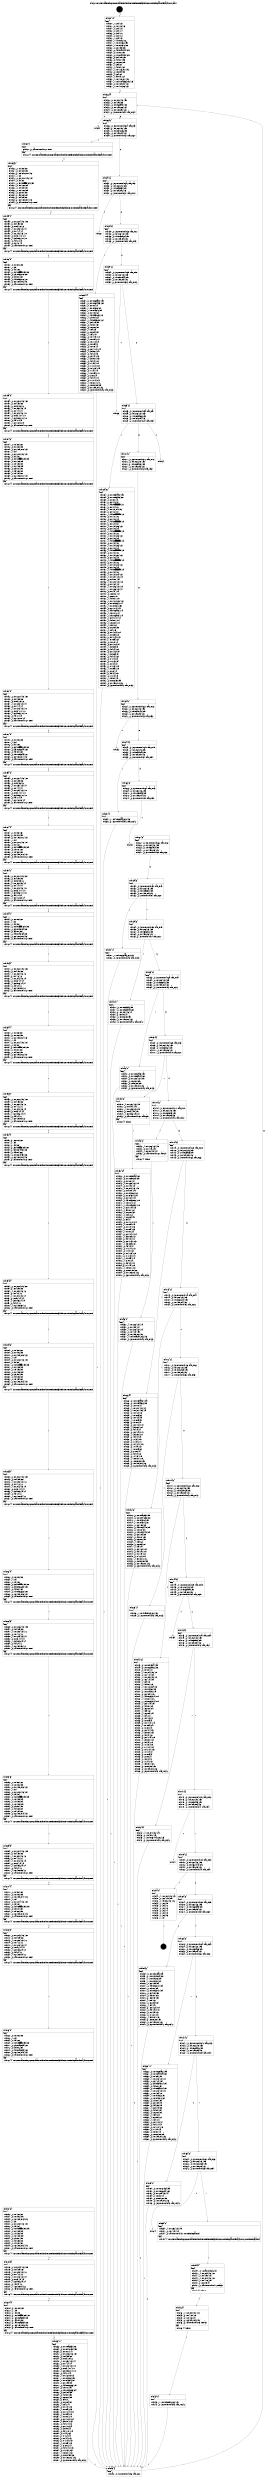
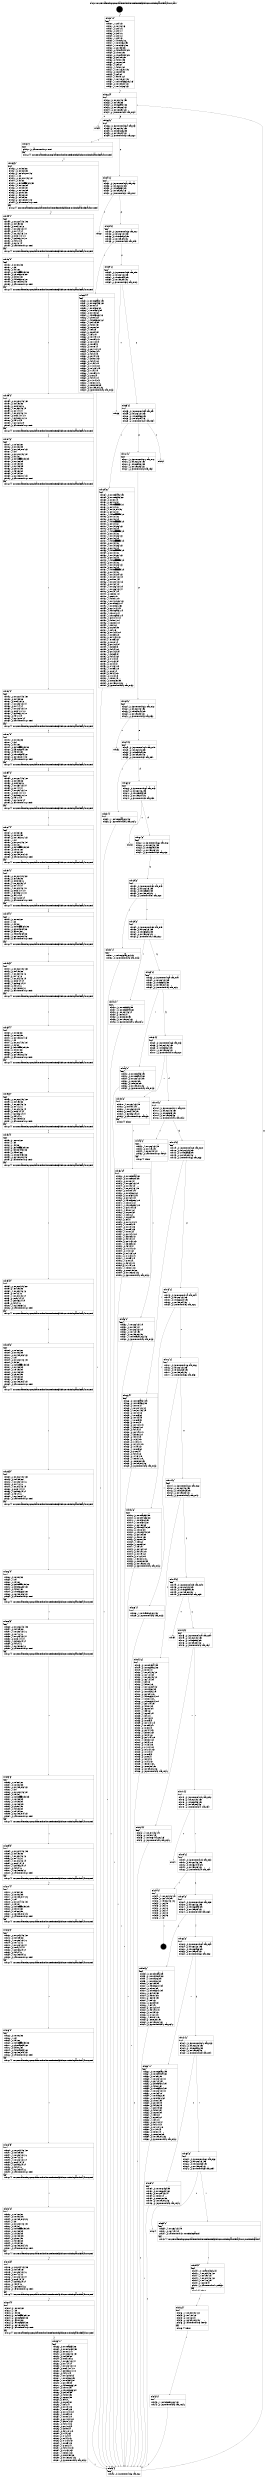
none -> (146, 818)
none -> (48, 2162)
